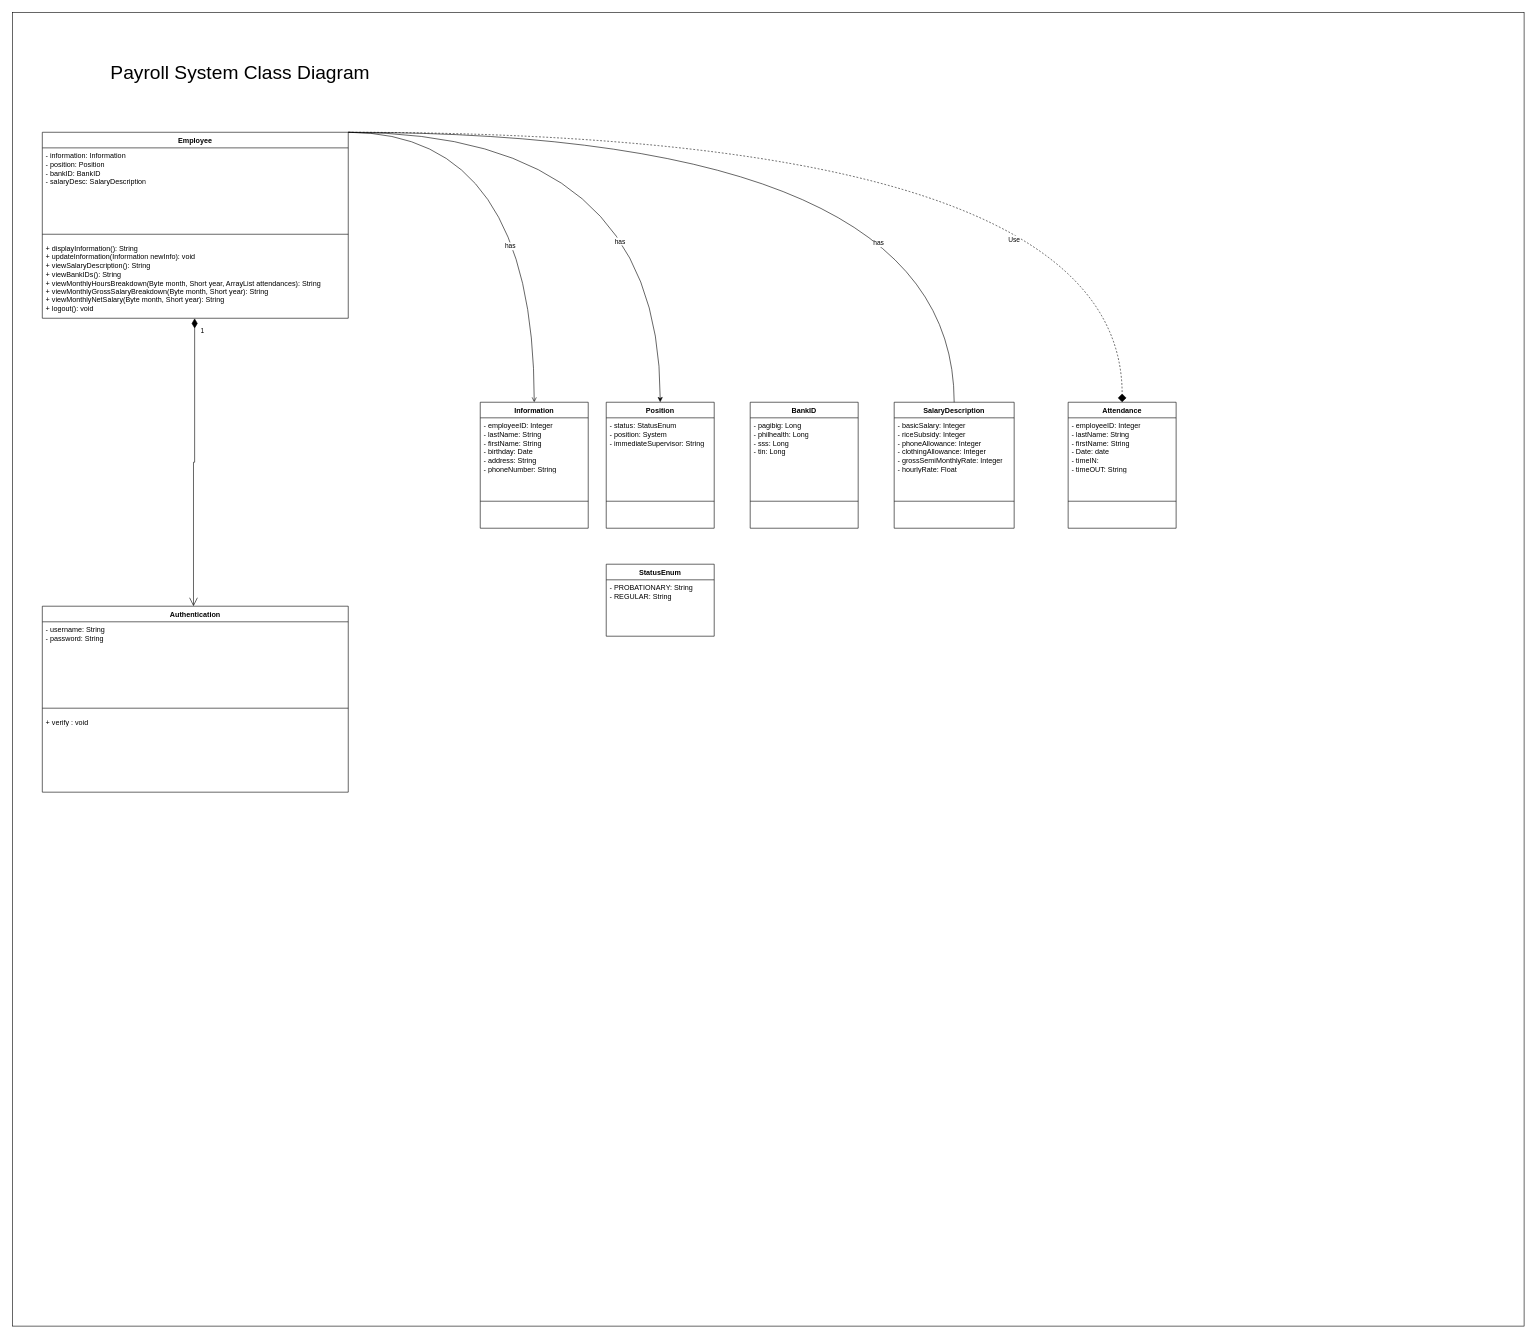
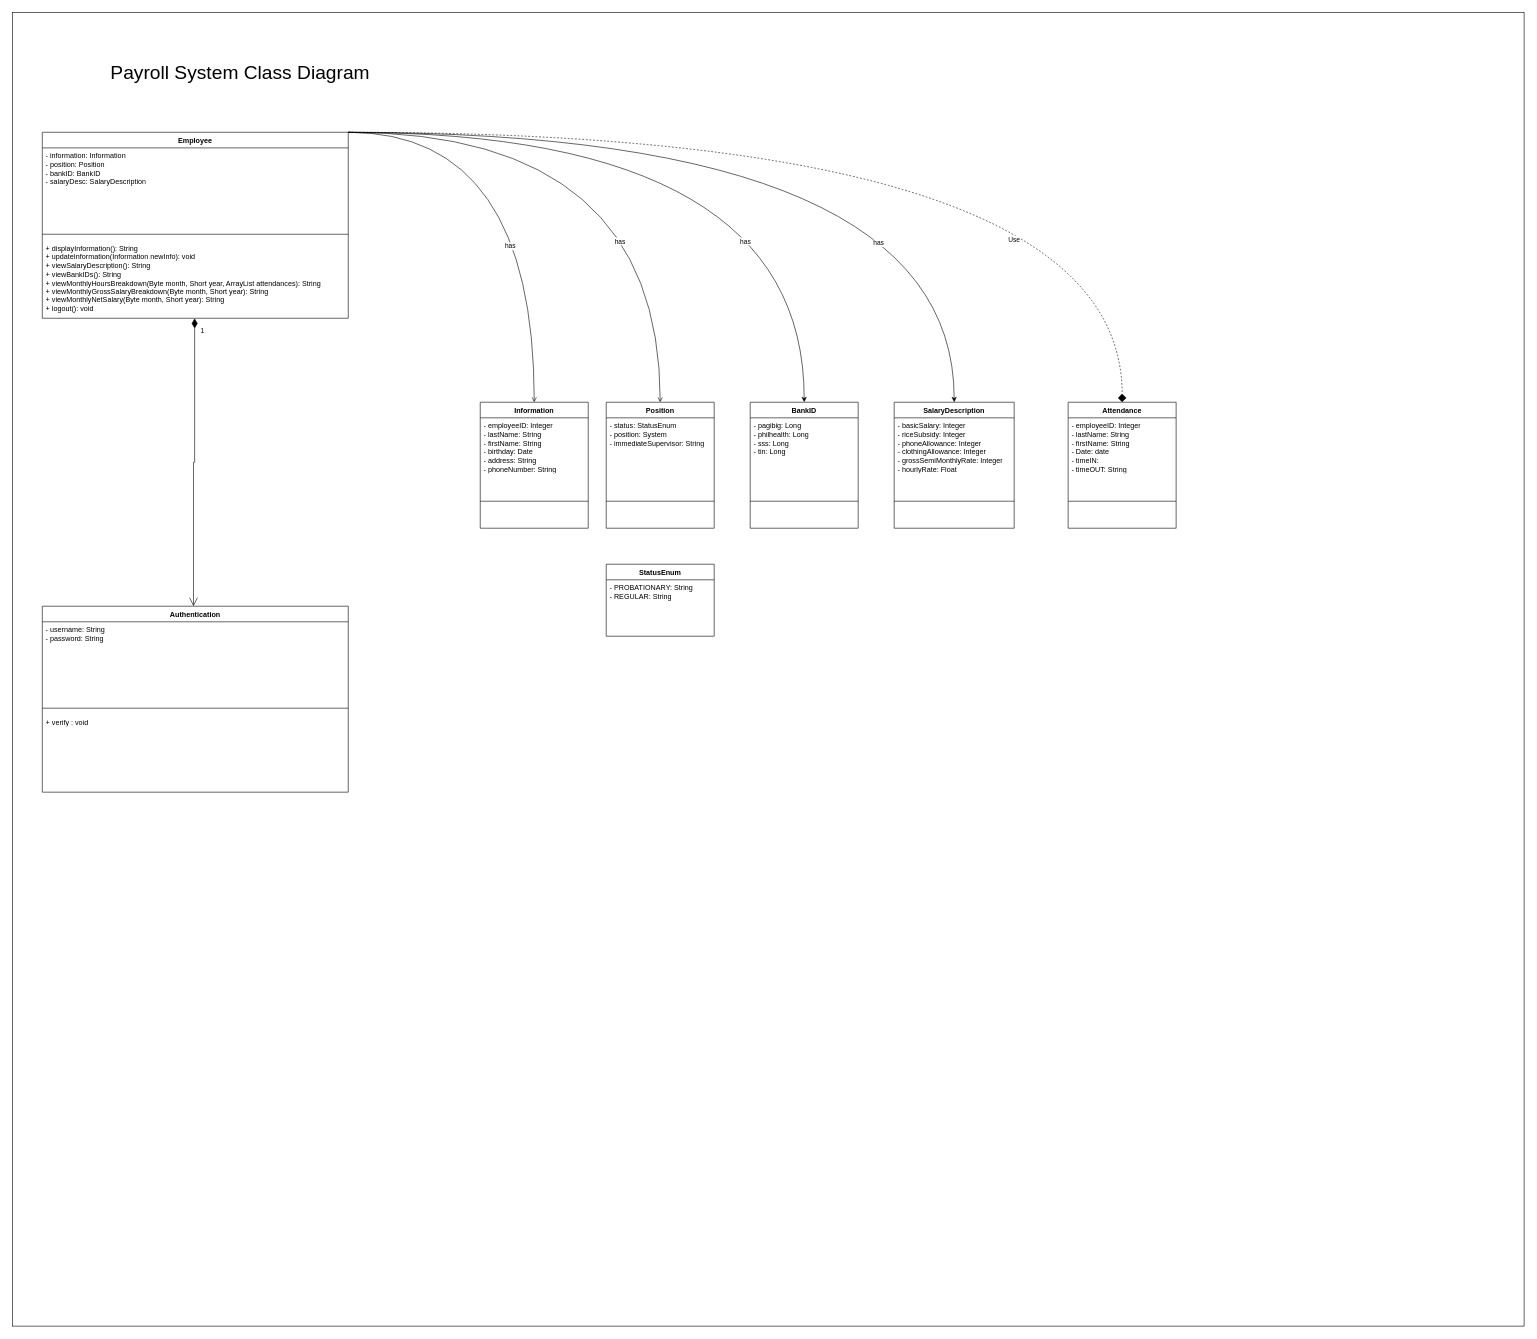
none -> (595, 161)
(660, 396) -> (660, 398)
(954, 398) -> (954, 396)
